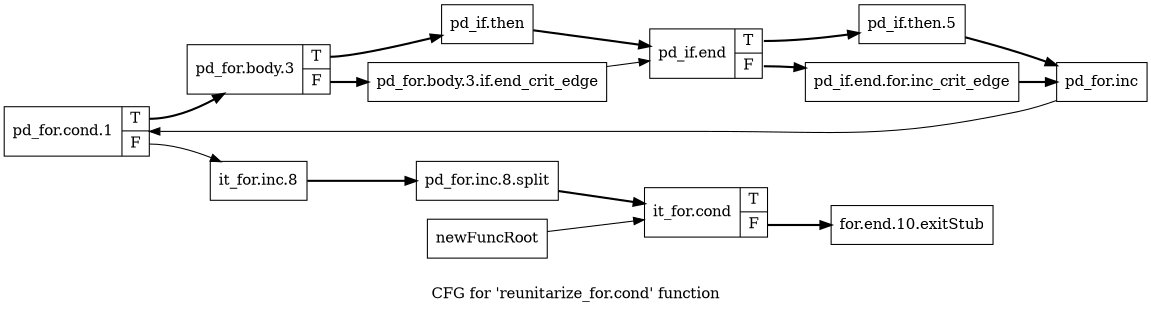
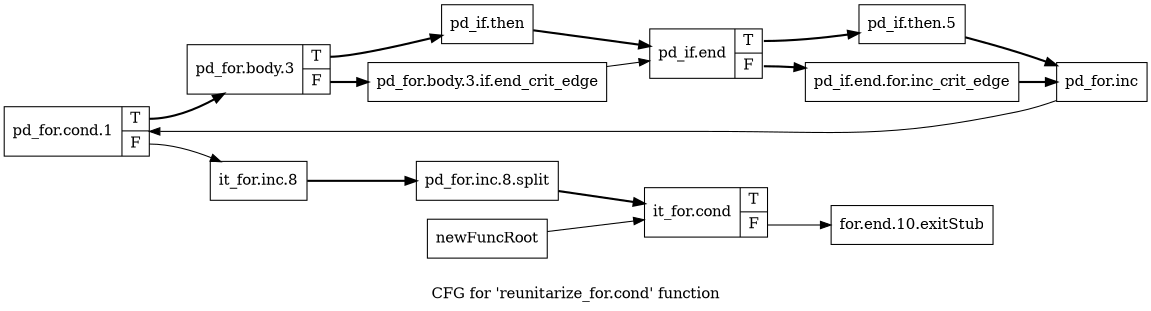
(794, 225) -> (794, 225)
